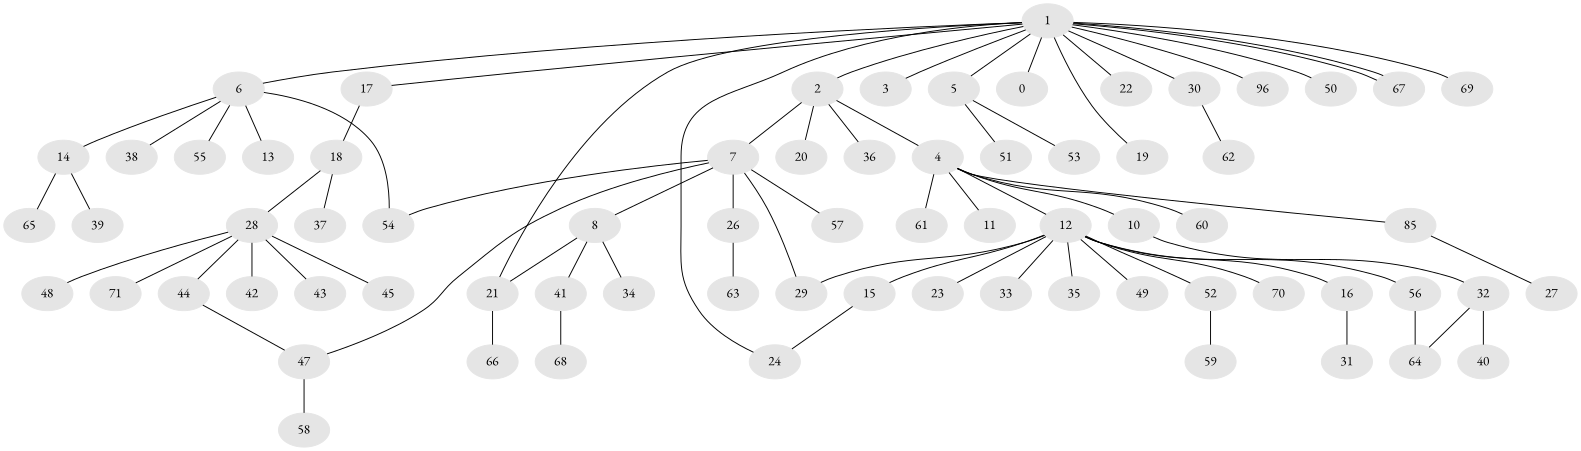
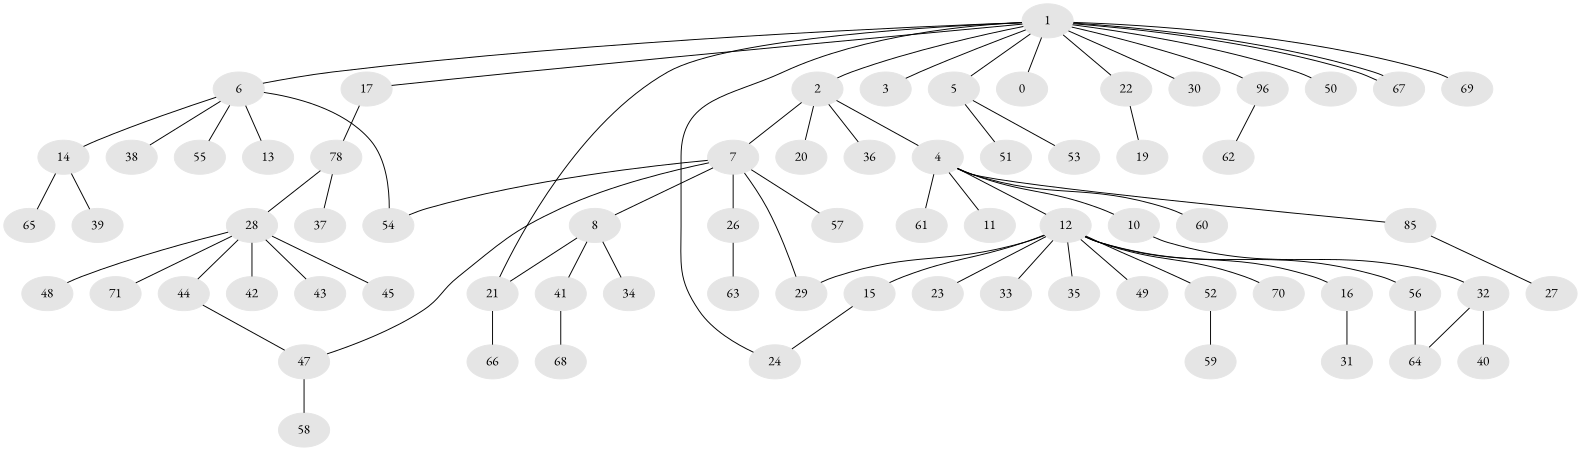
(1084, 95) -> (1134, 123)
(1212, 123) -> (1246, 123)
(336, 157) -> (336, 157)
